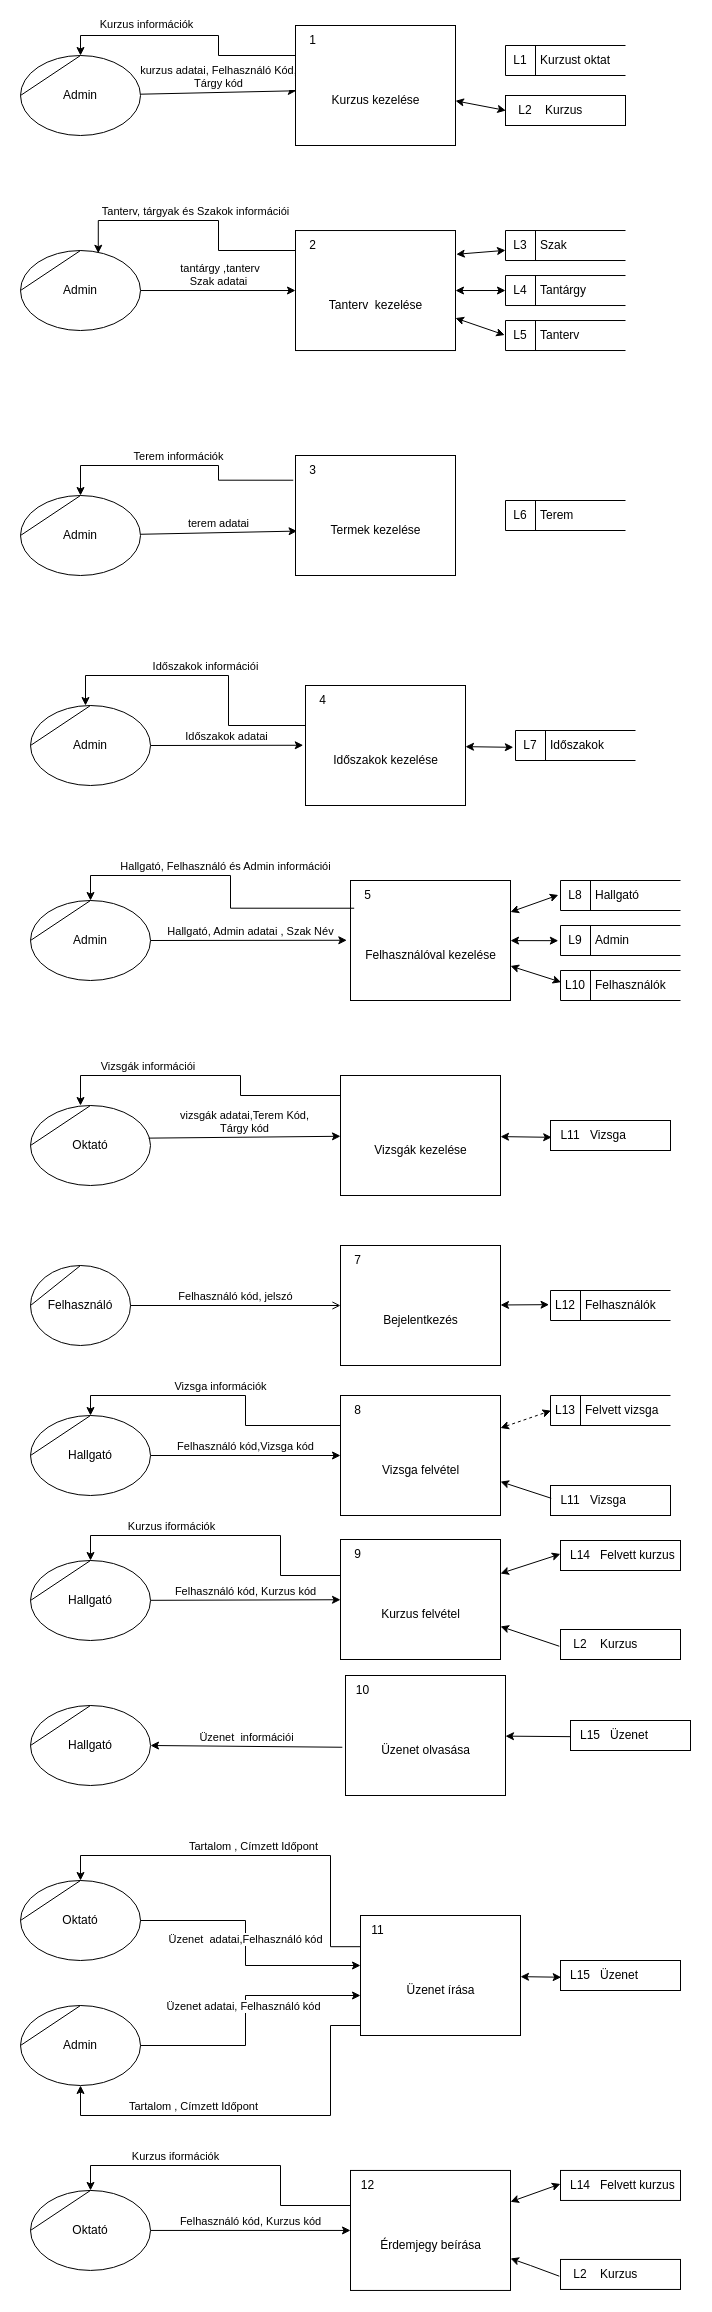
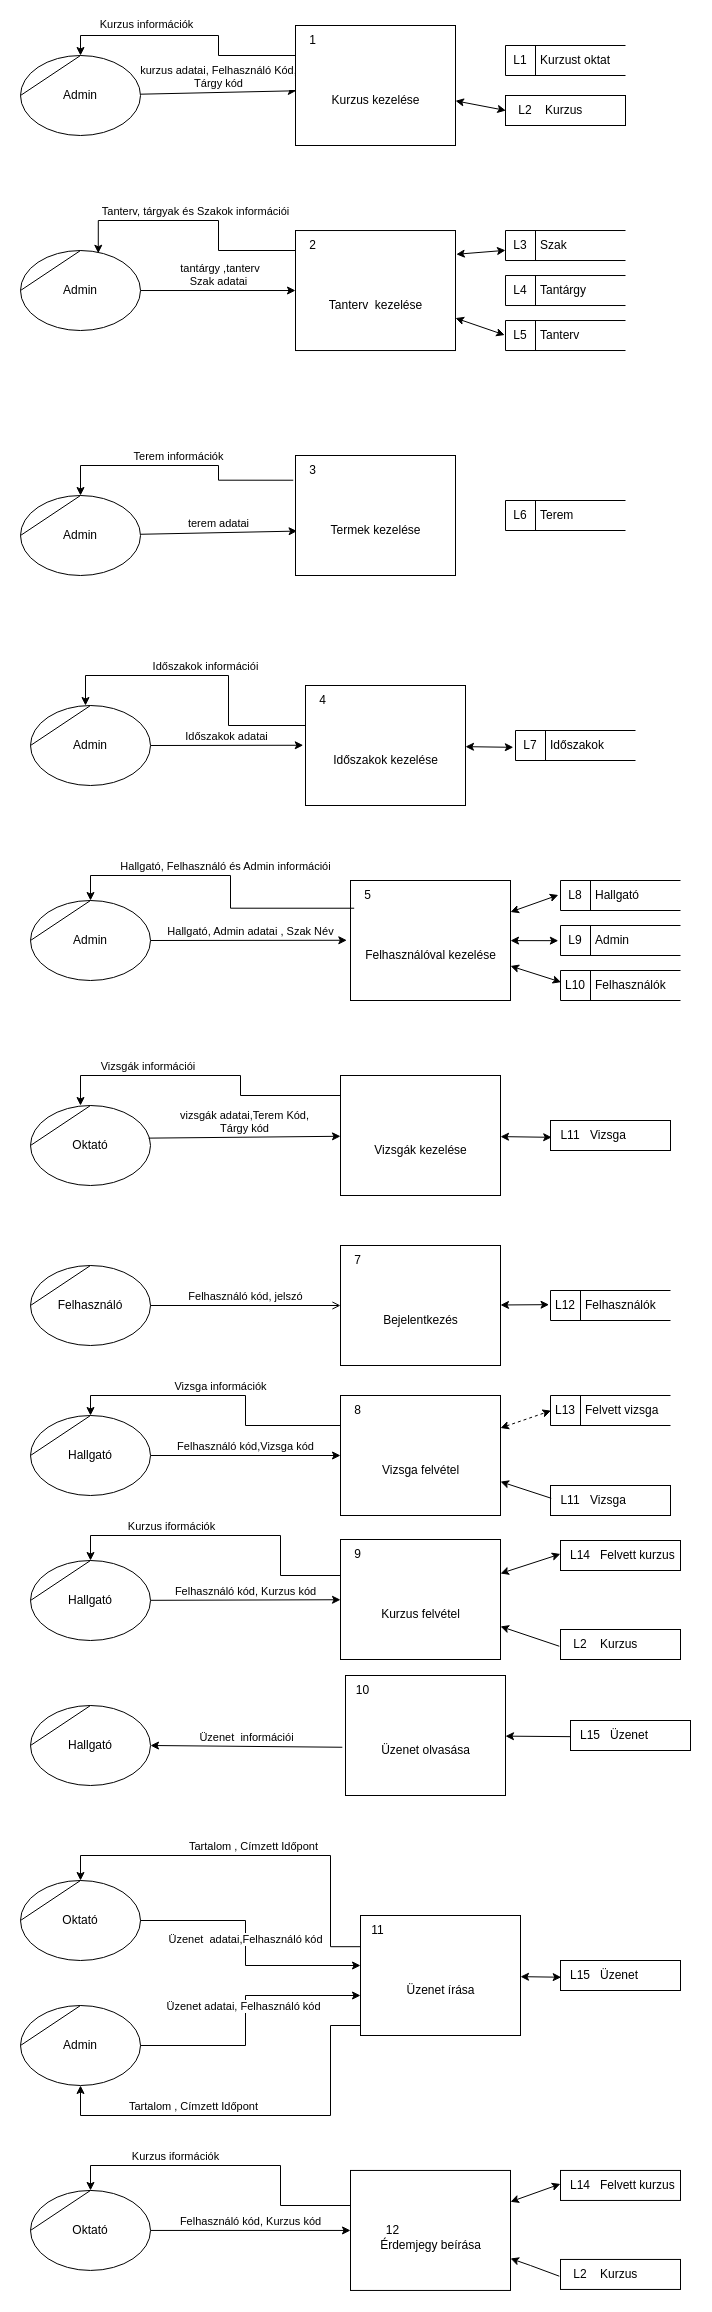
(480, 291) -> none
(81, 1306) -> (91, 1306)
(368, 2185) -> (393, 2230)
